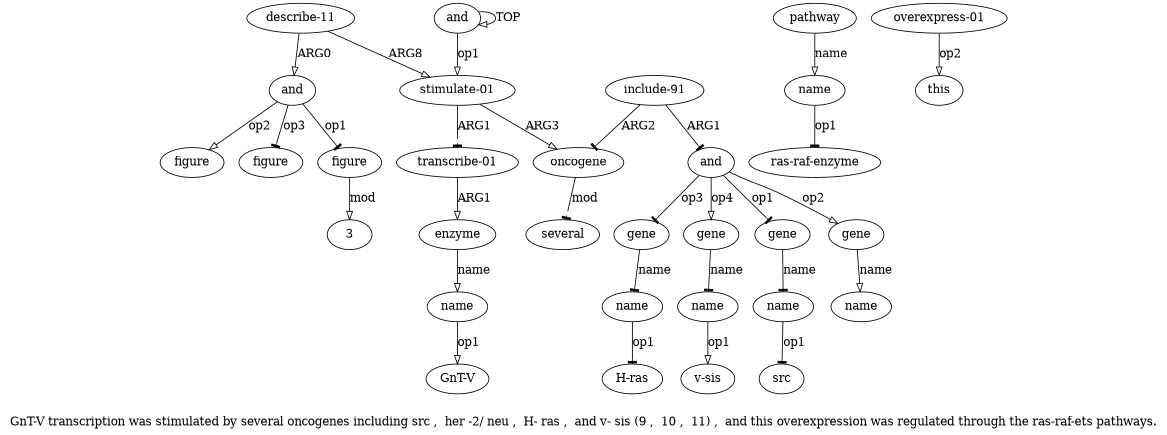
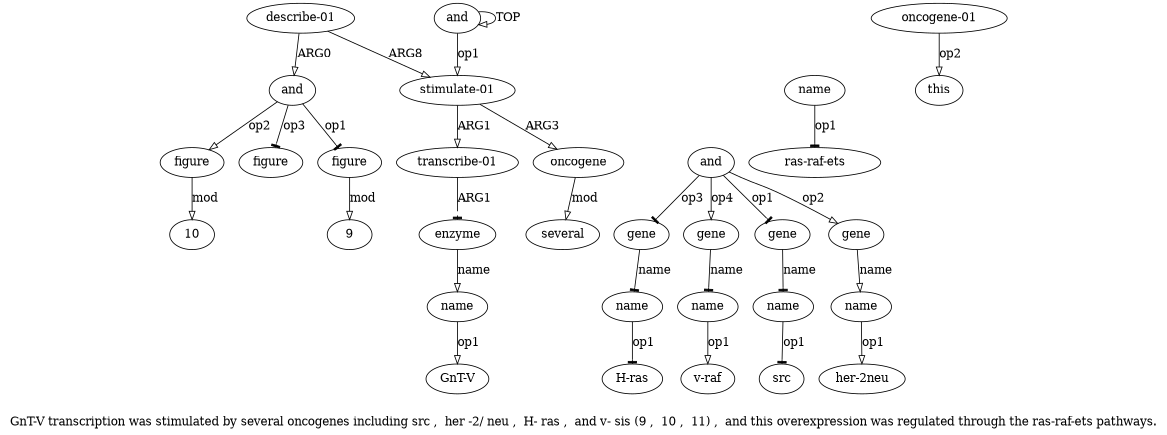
(301, 18) -> (301, 18)
(815, 18) -> none
(939, 18) -> (939, 18)
(655, 90) -> none
(457, 122) -> (457, 122)
(815, 163) -> (815, 163)
(457, 194) -> (457, 194)
(572, 194) -> (572, 194)
none -> (192, 235)
(350, 235) -> (350, 235)
(708, 379) -> (708, 379)
none -> (862, 379)
